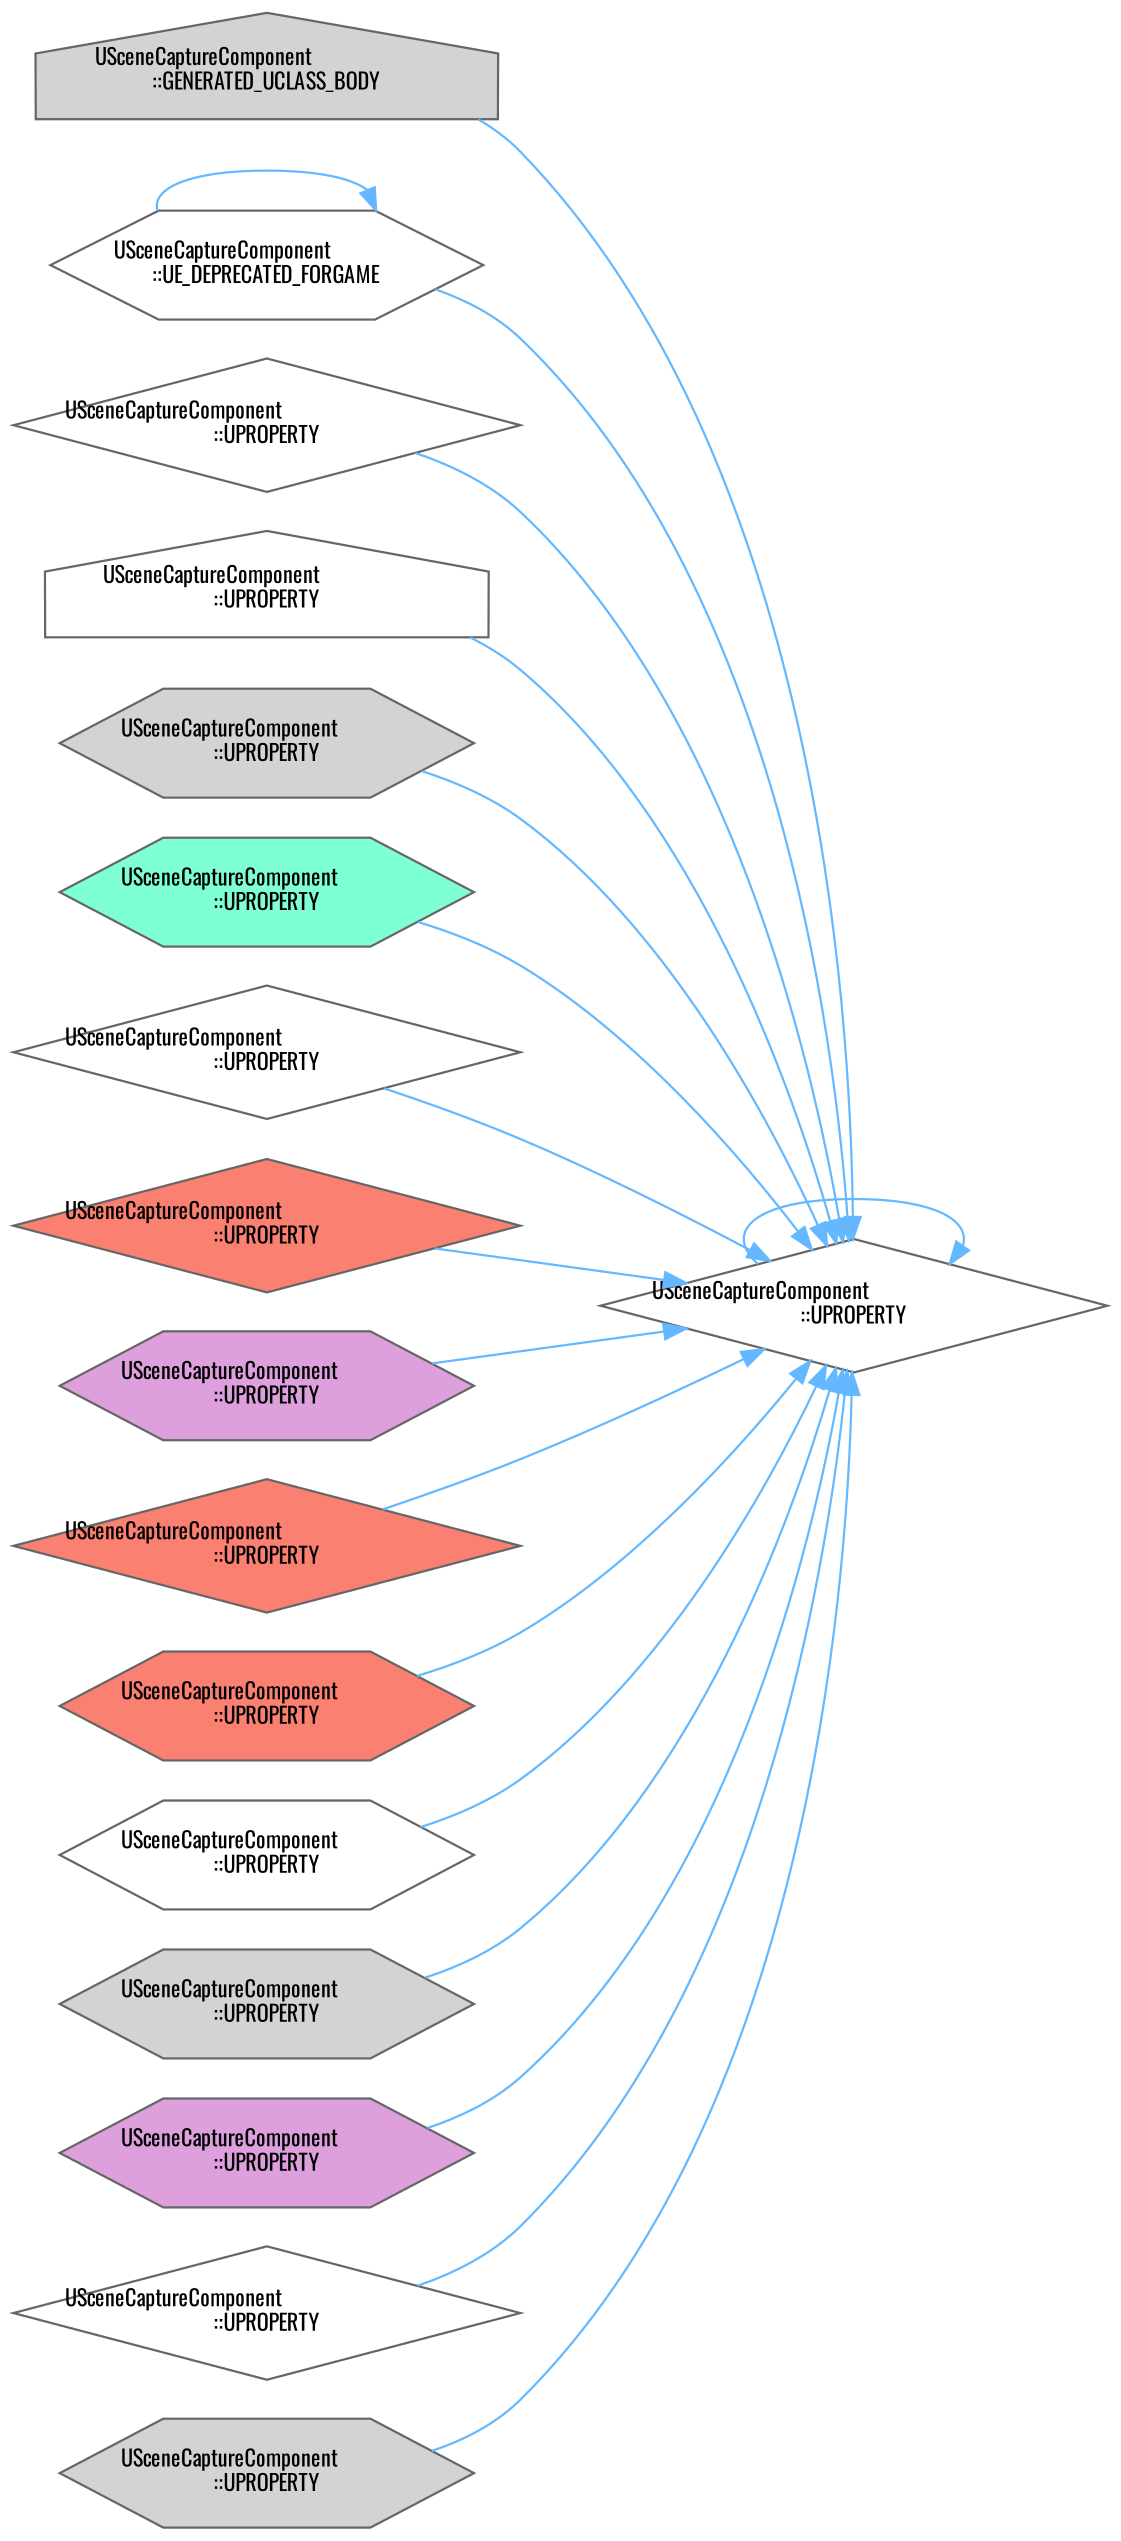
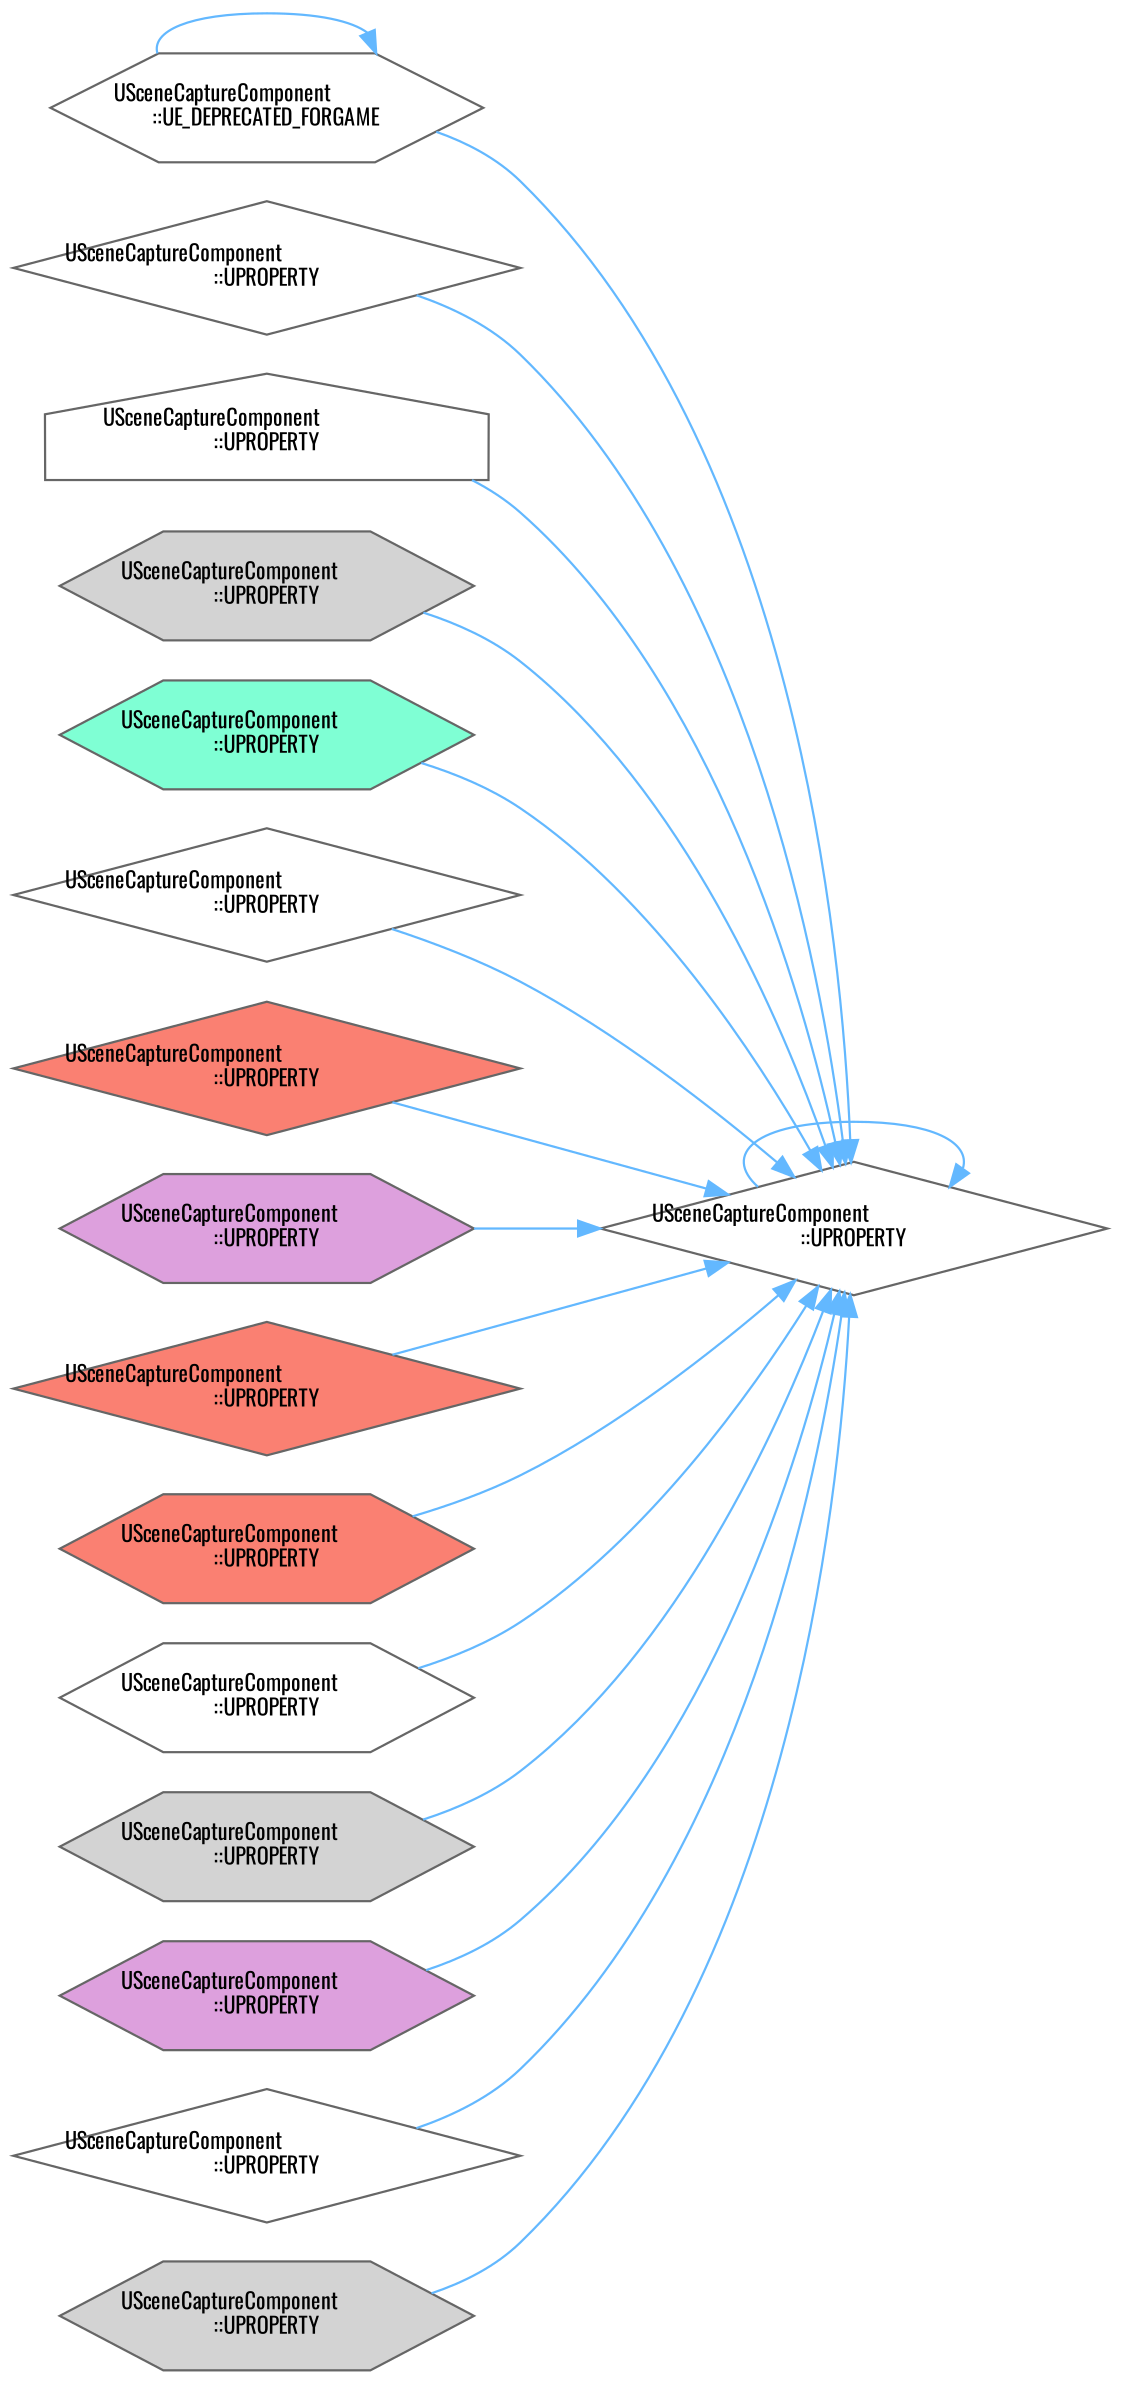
(267, 72) -> none
